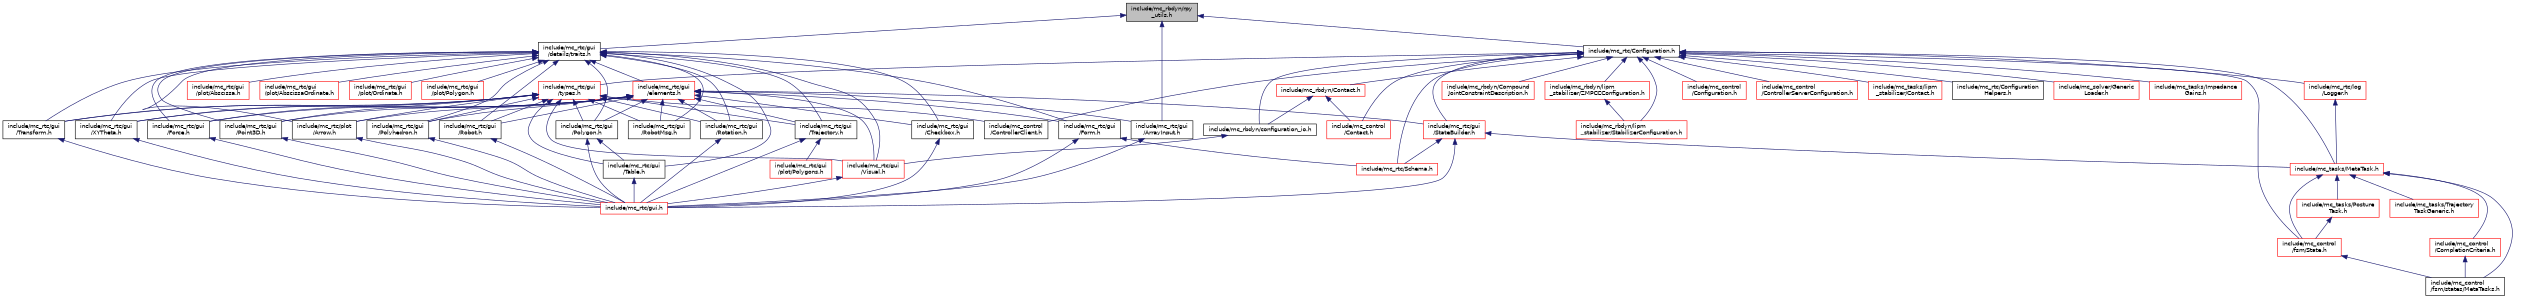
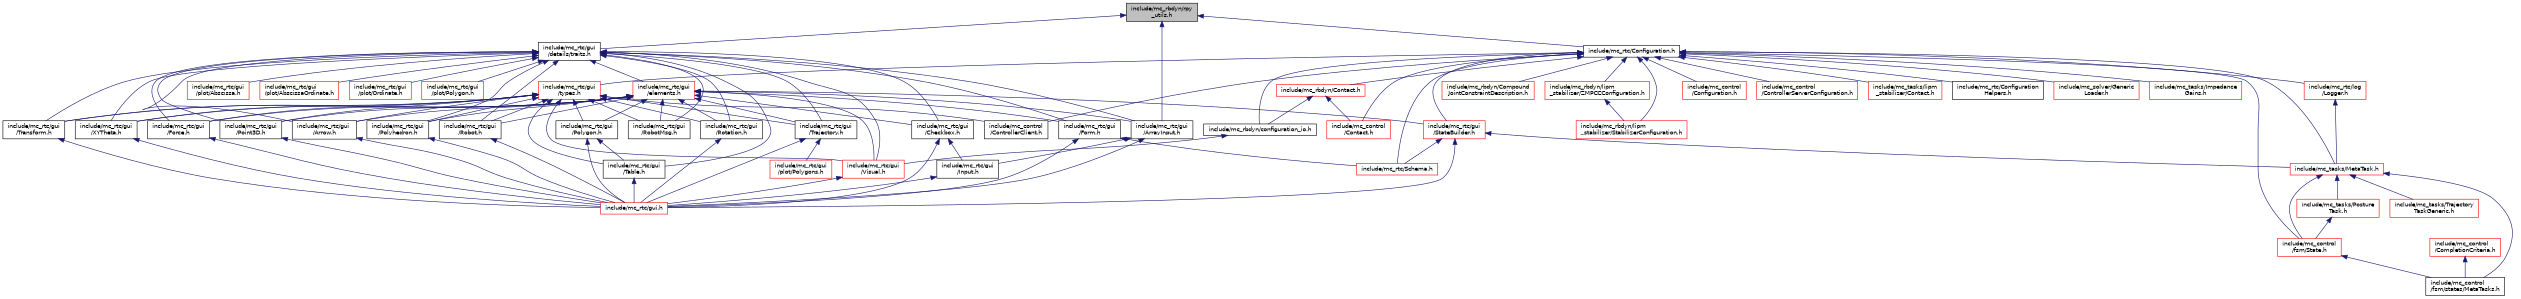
(607, 91) -> (900, 72)
(324, 130) -> (324, 130)
none -> (968, 169)
(2479, 195) -> none
